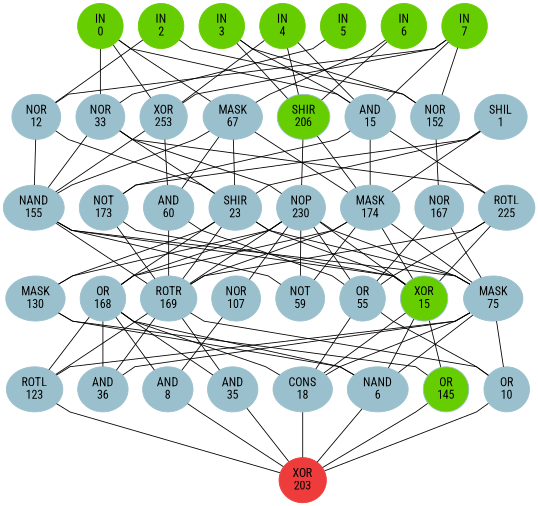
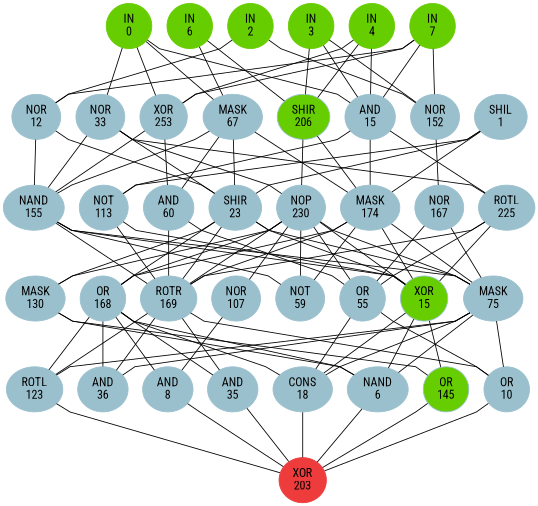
(343, 26) -> none
(104, 208) -> (104, 208)
